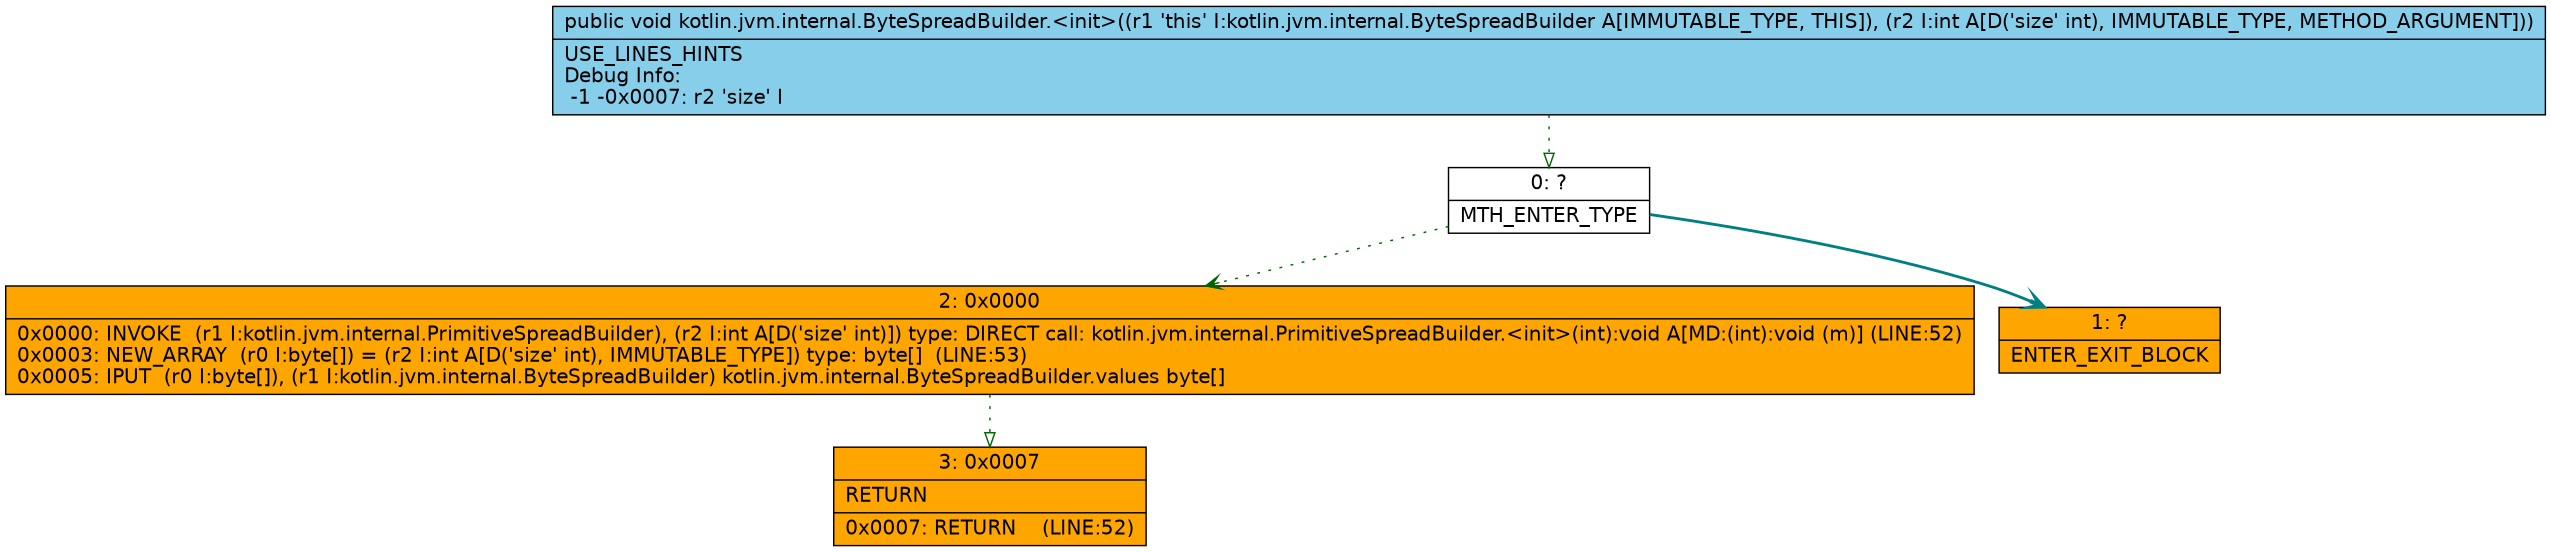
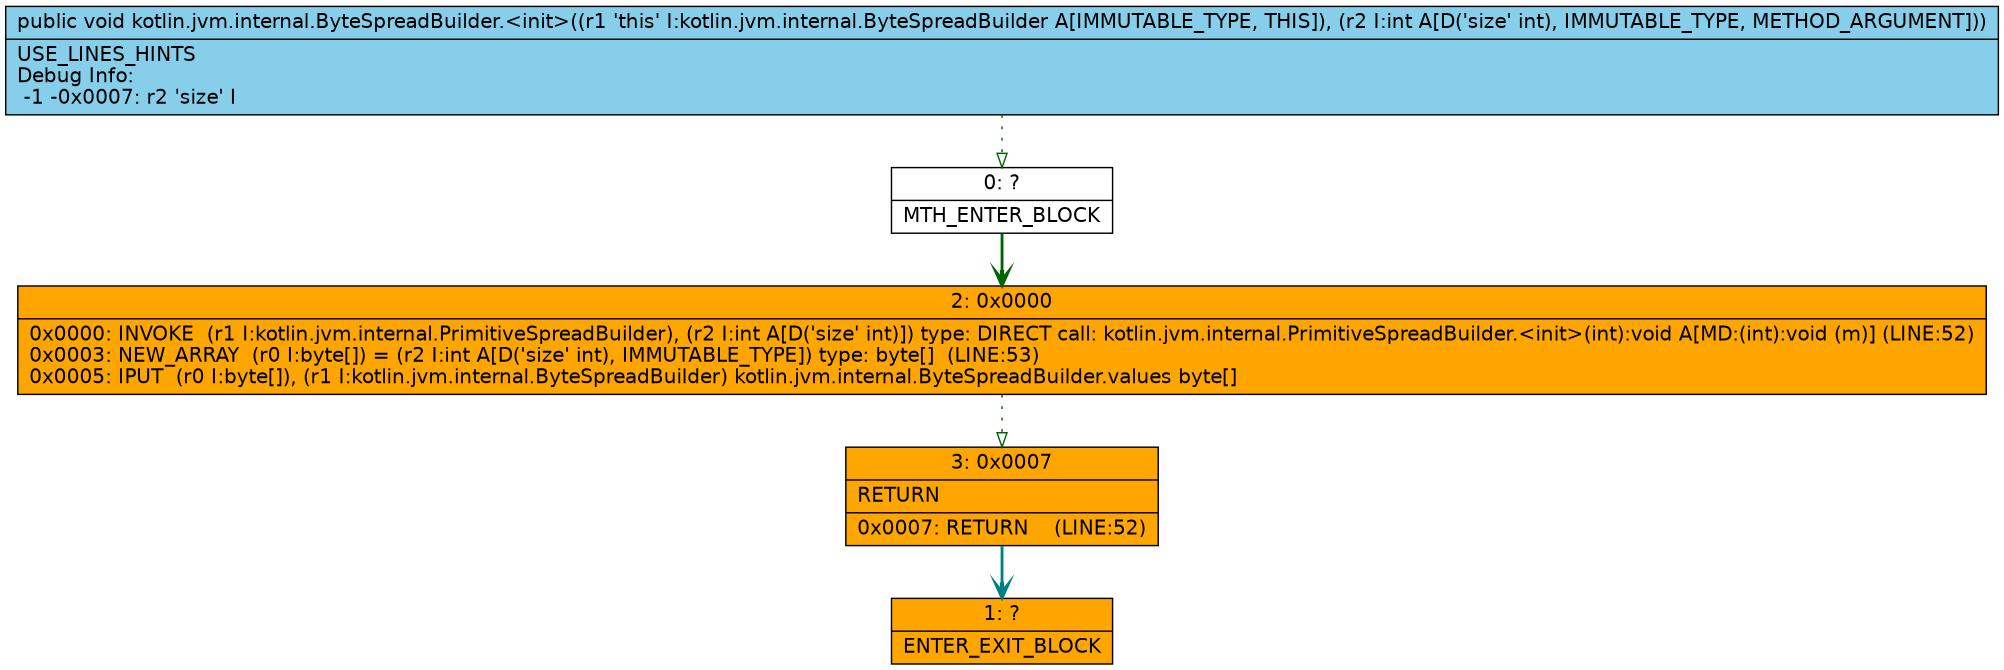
(1549, 216) -> (1002, 216)
(1843, 248) -> (1002, 565)
(1334, 254) -> (1002, 252)
